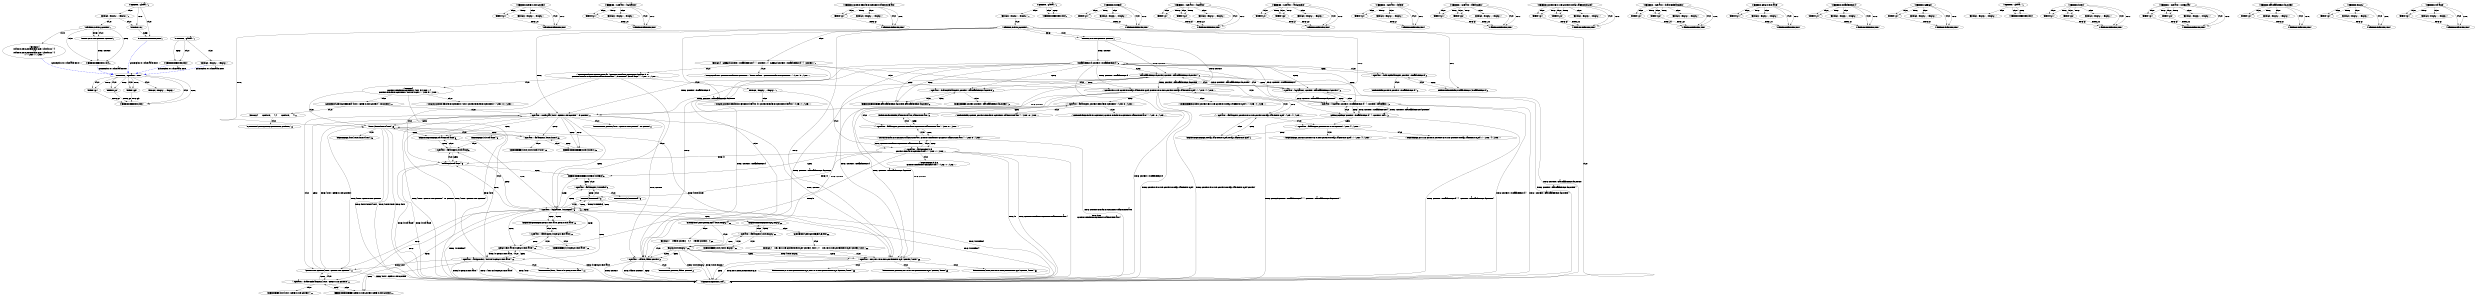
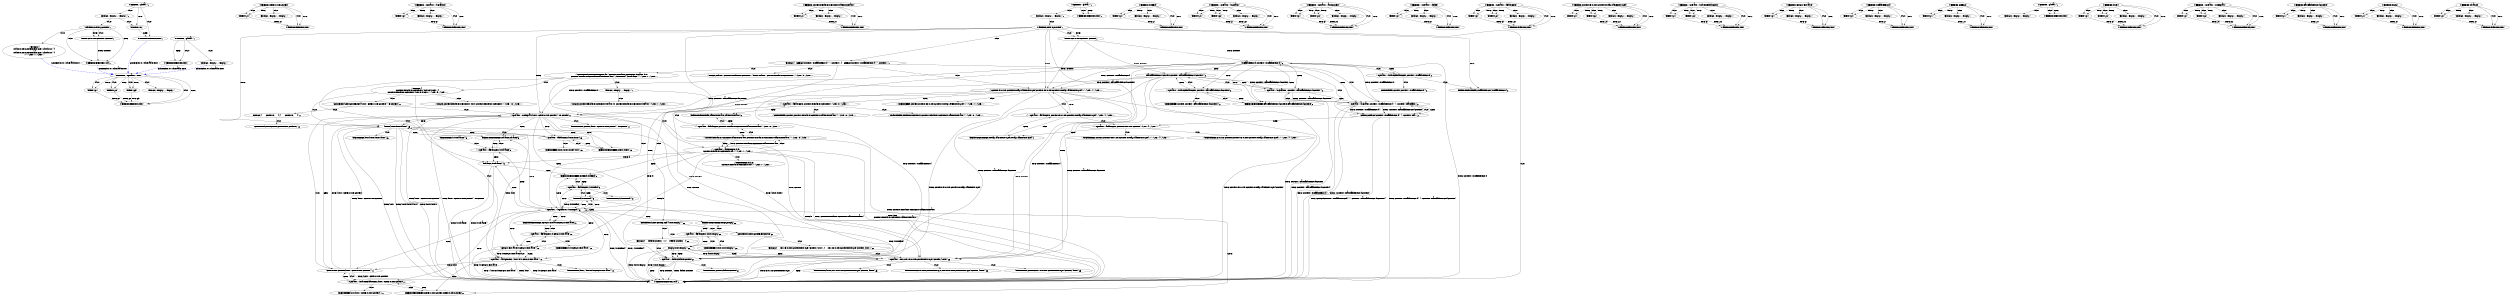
(1431, 83) -> none
(448, 158) -> none
